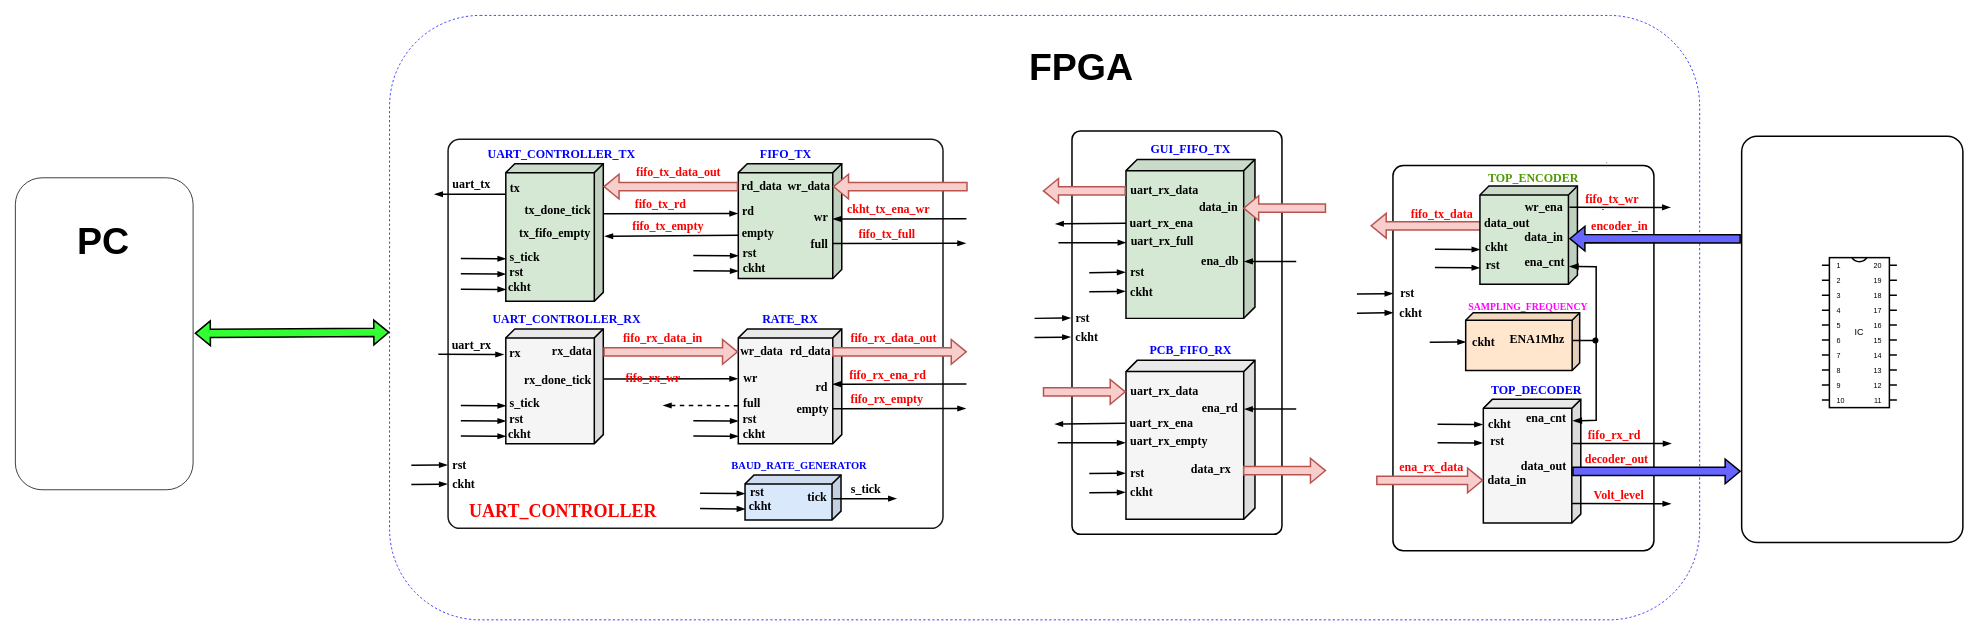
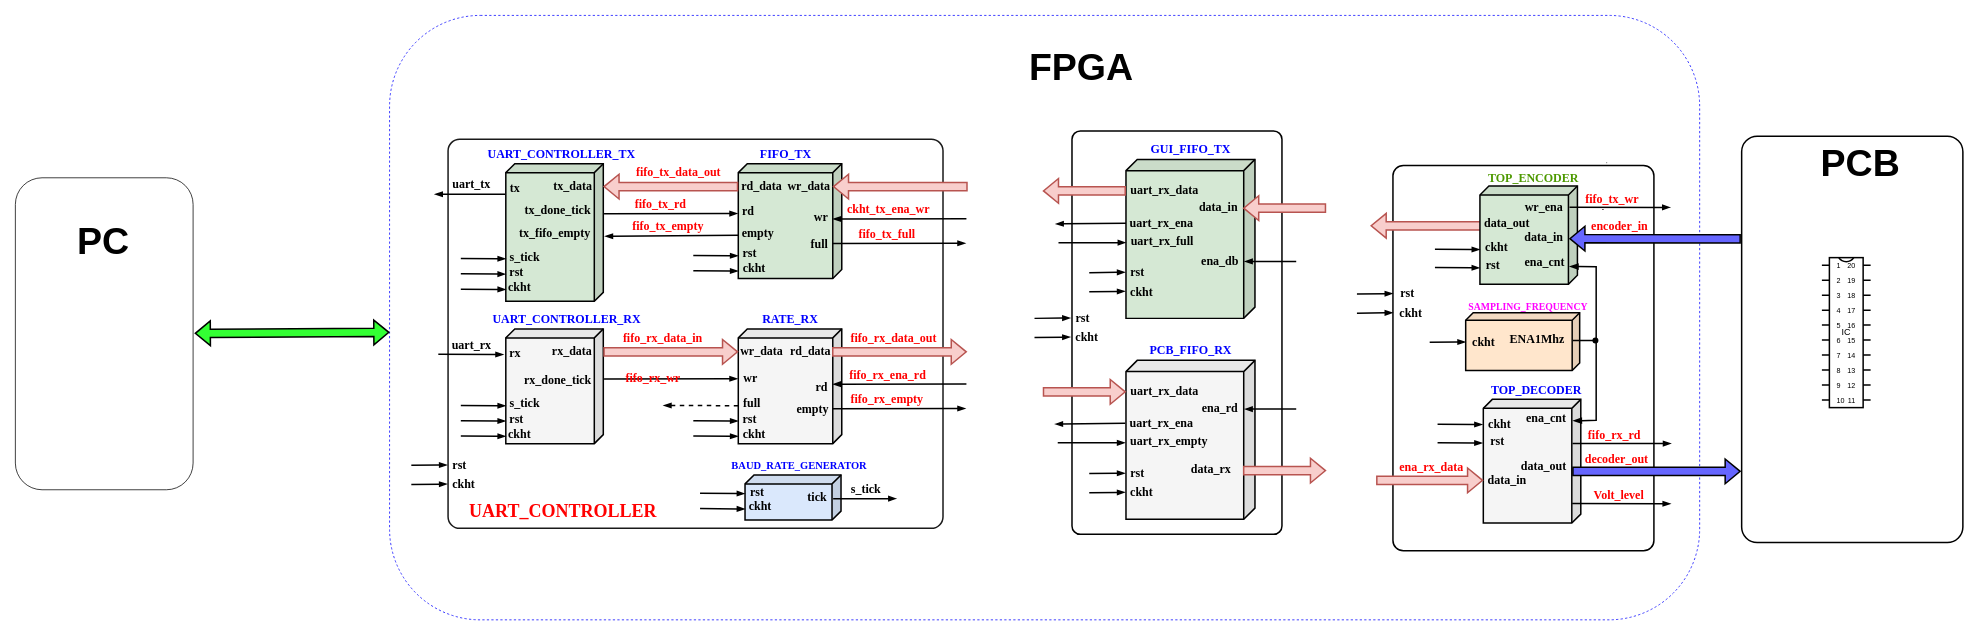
none -> (1860, 162)
none -> (572, 185)
(1442, 213) -> none
(1860, 333) -> (1847, 333)
